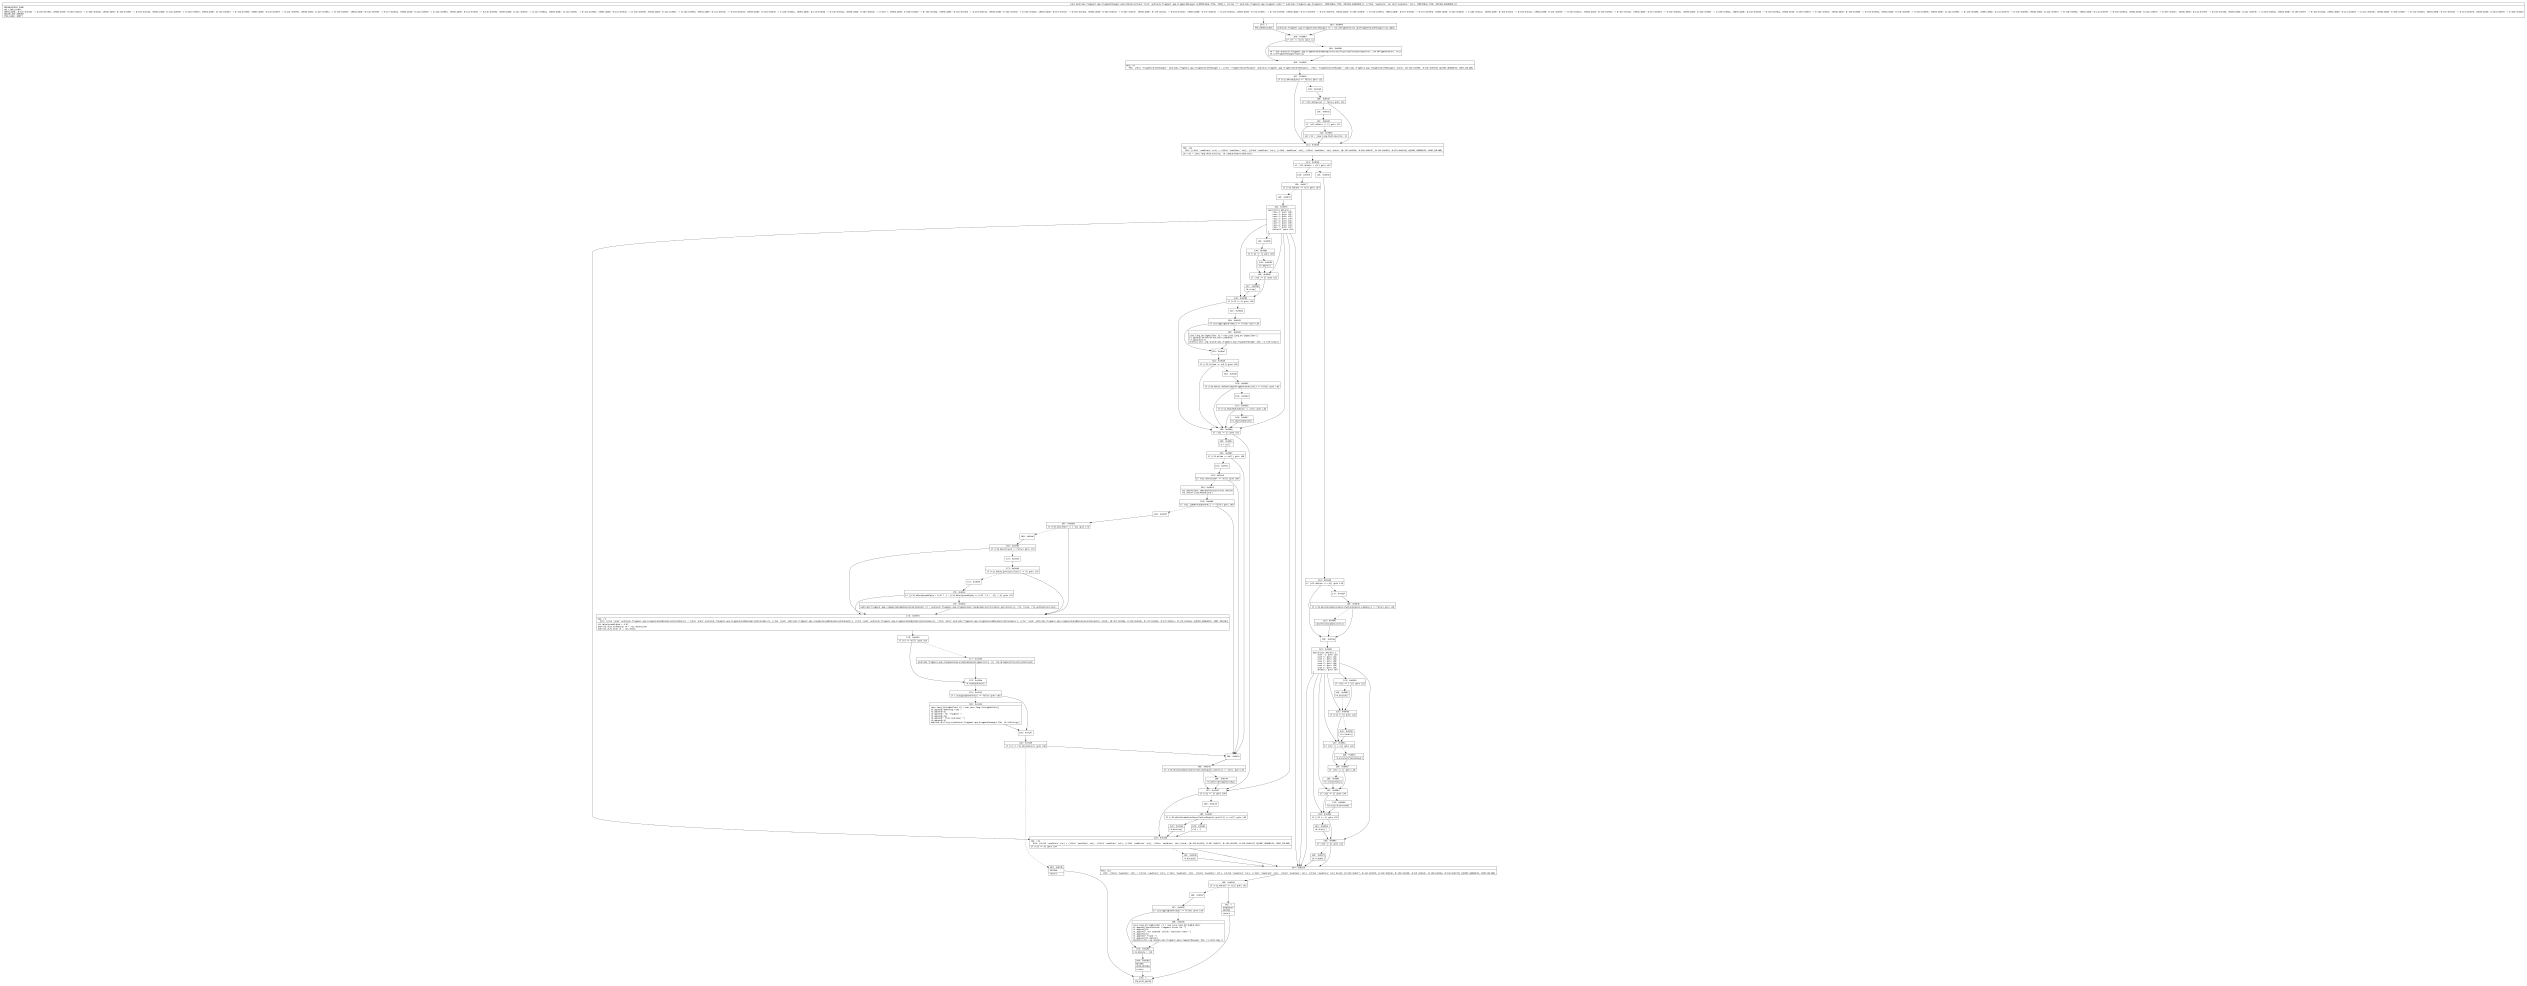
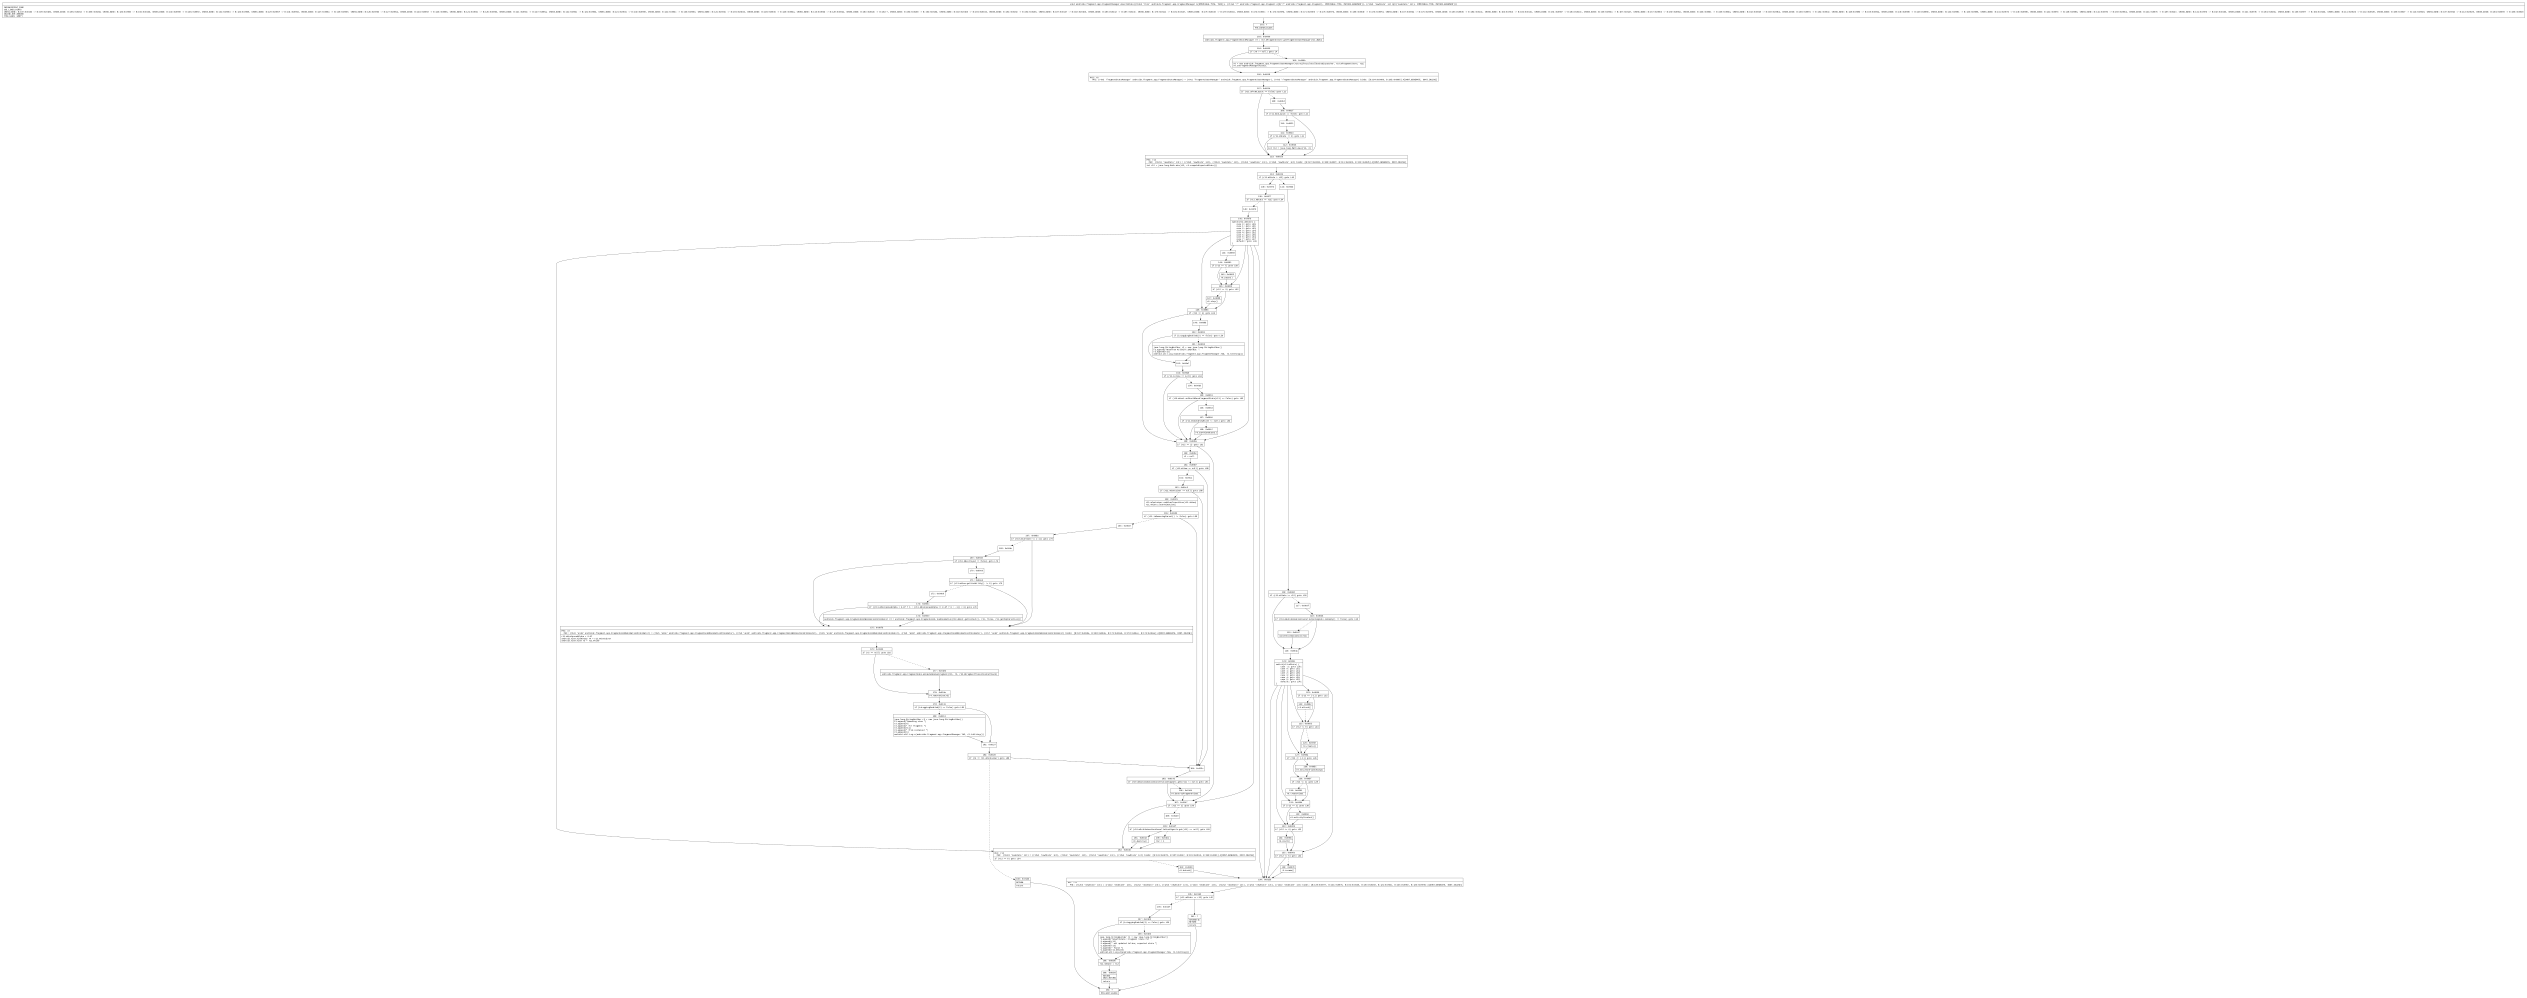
(1281, 32) -> (1264, 32)
(1233, 857) -> none
